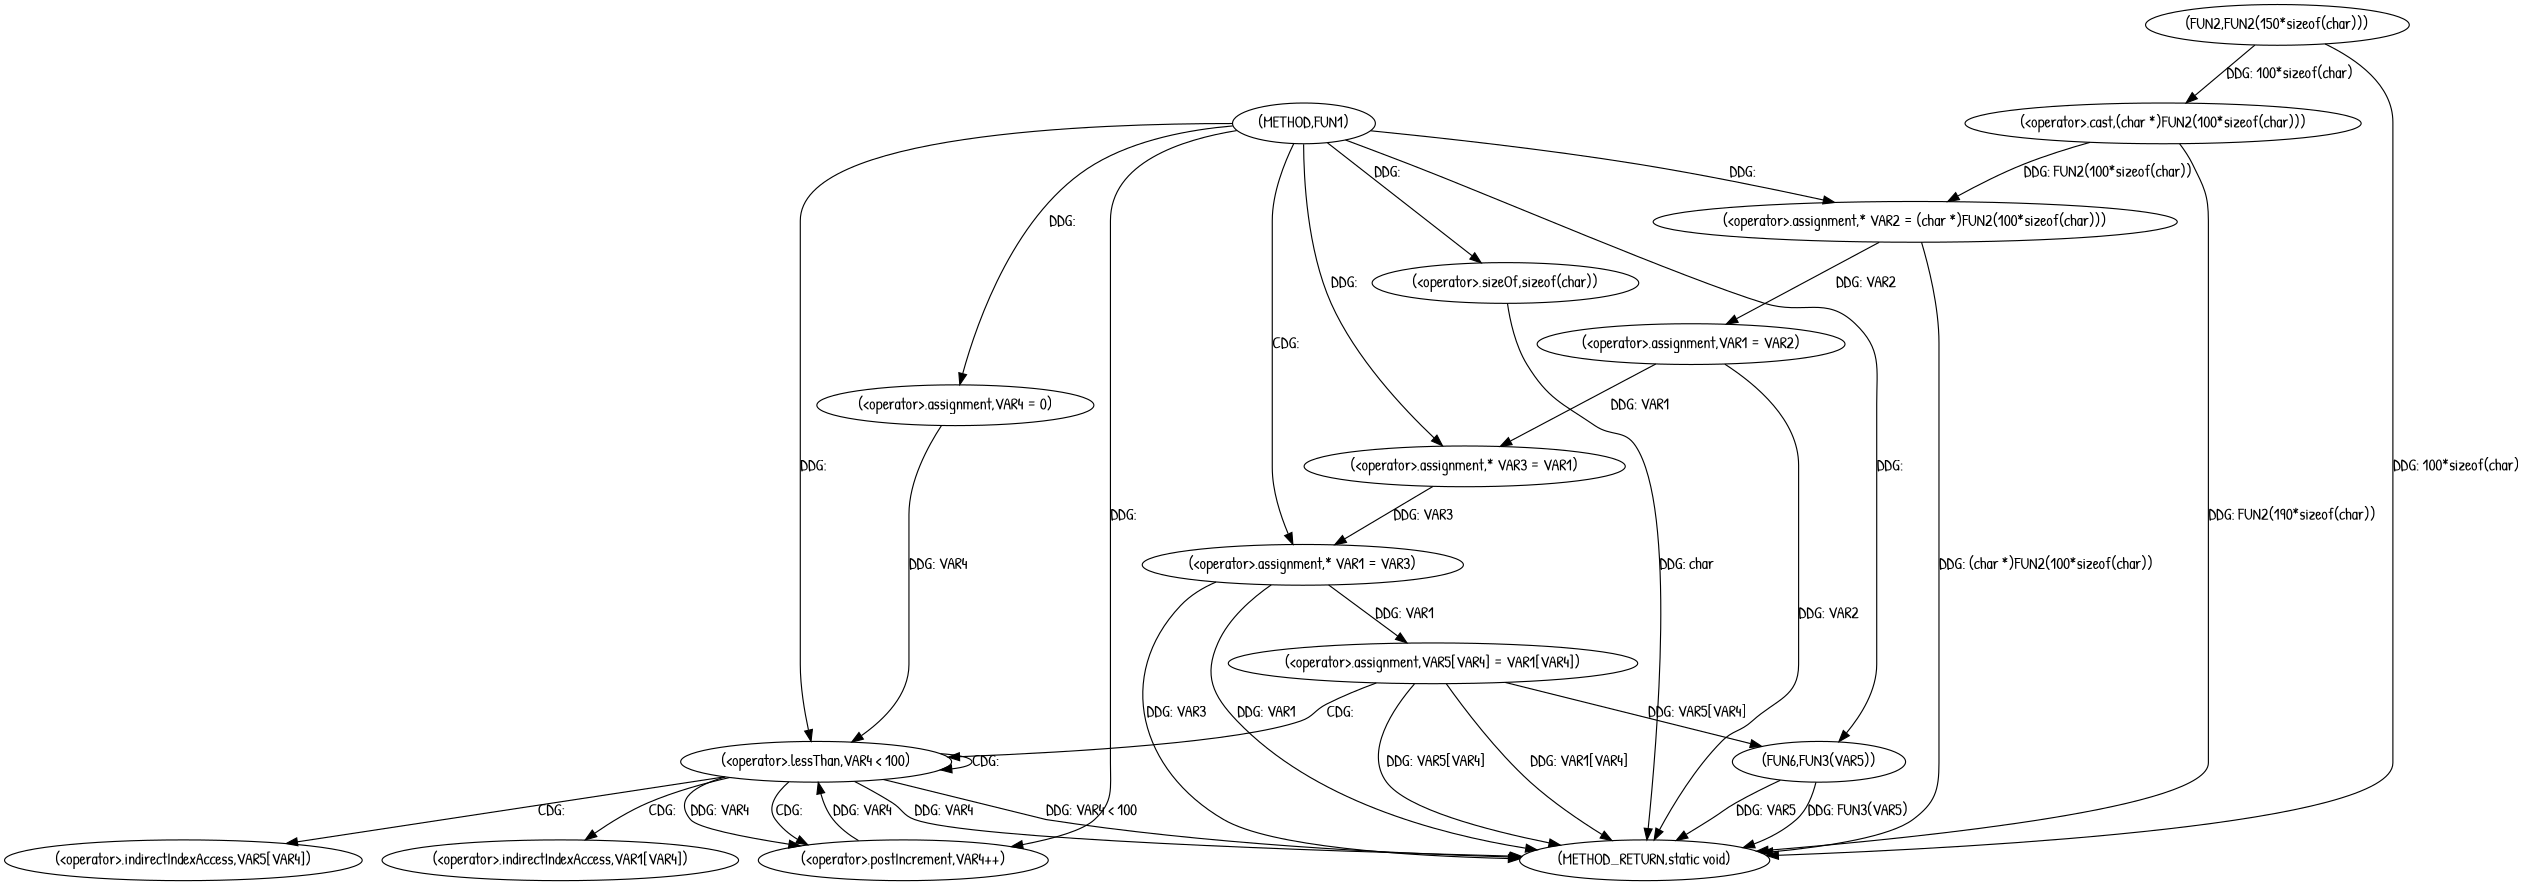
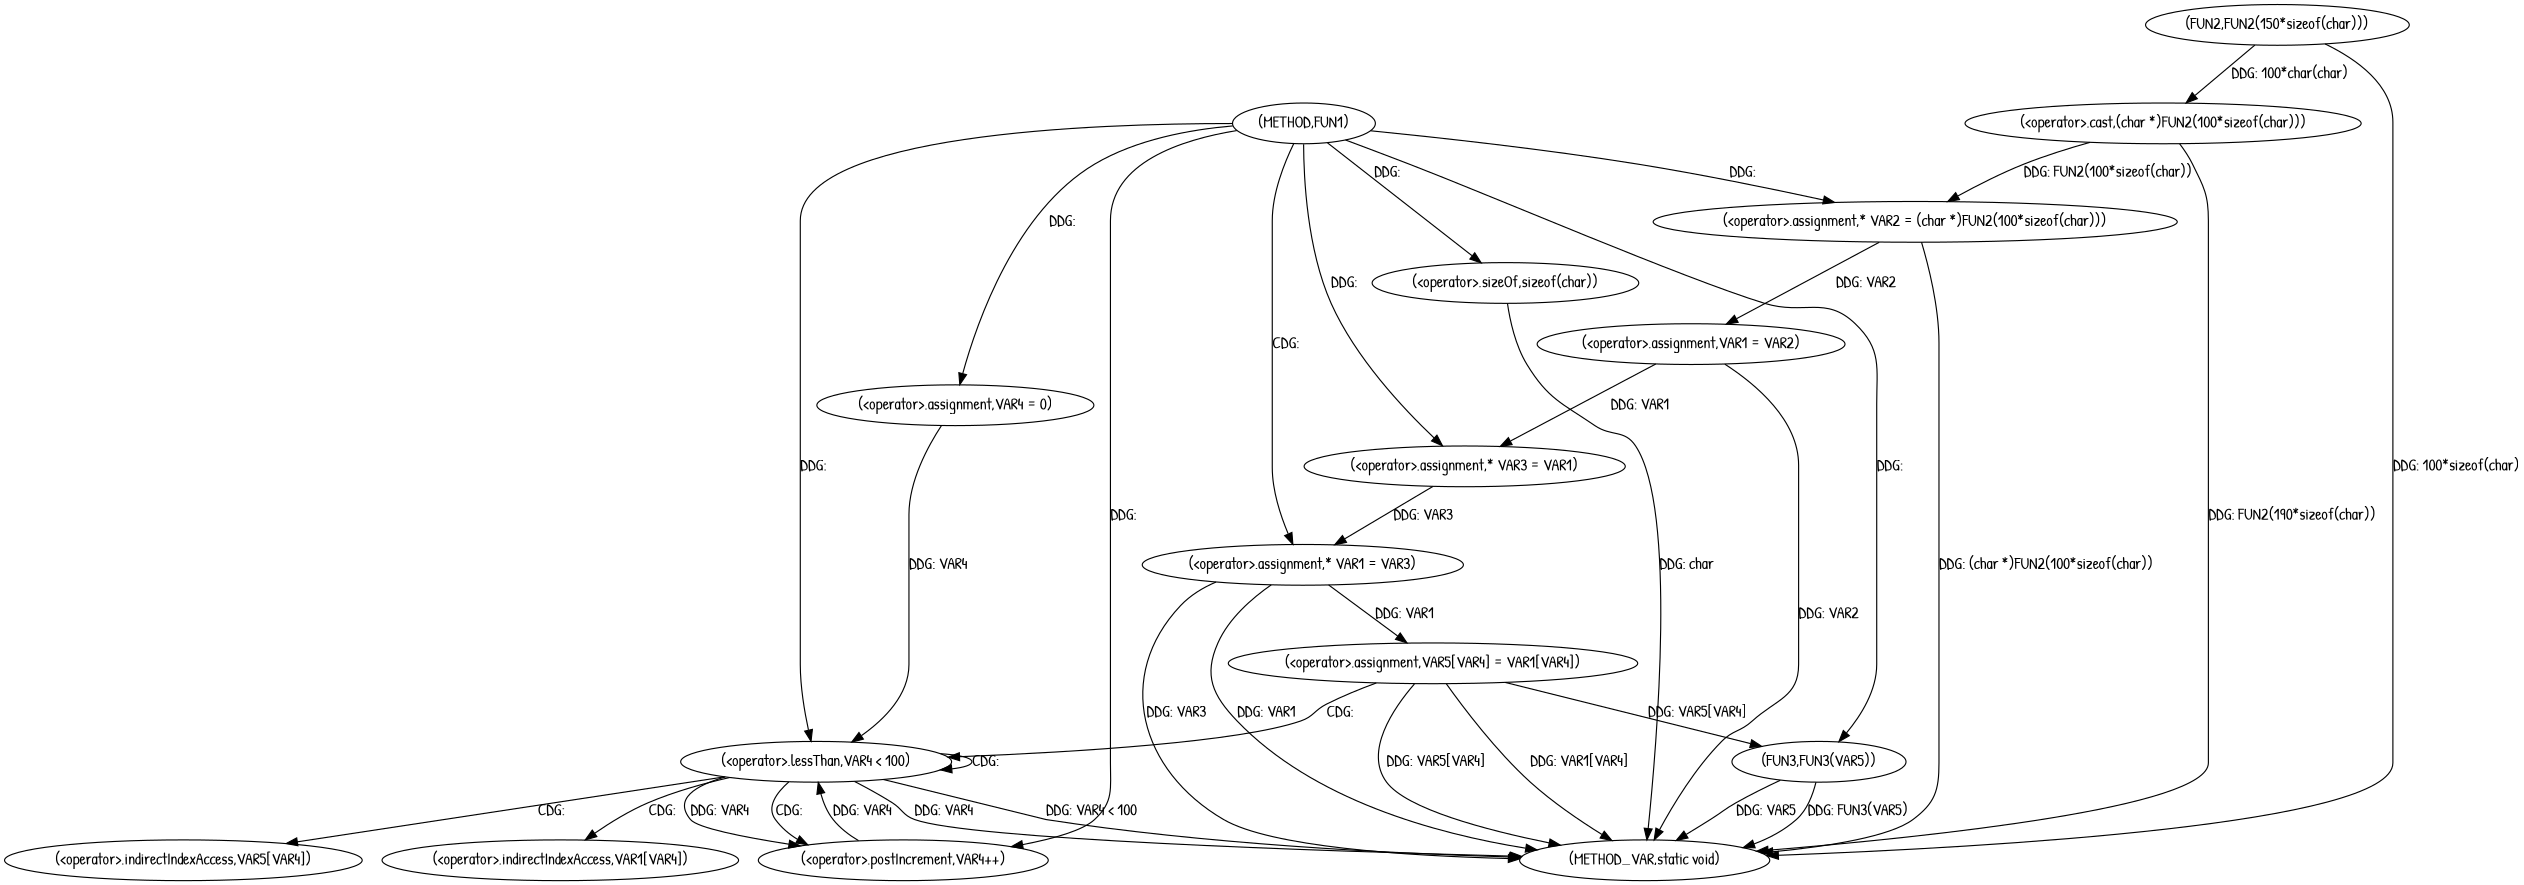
(2290, 74) -> (2290, 74)
(1819, 762) -> (1819, 762)
(1645, 860) -> (1645, 860)
